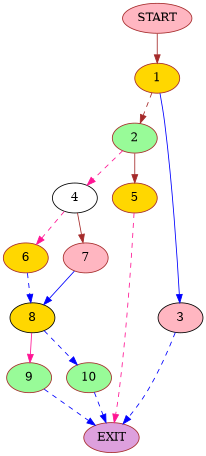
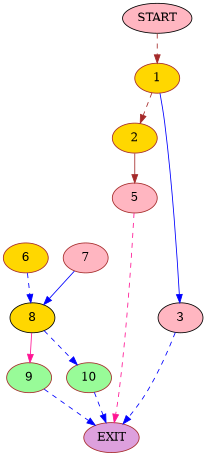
(157, 18) -> (157, 18)
(157, 44) -> (157, 44)
(135, 138) -> (135, 138)
(75, 198) -> none
(135, 198) -> (135, 198)
